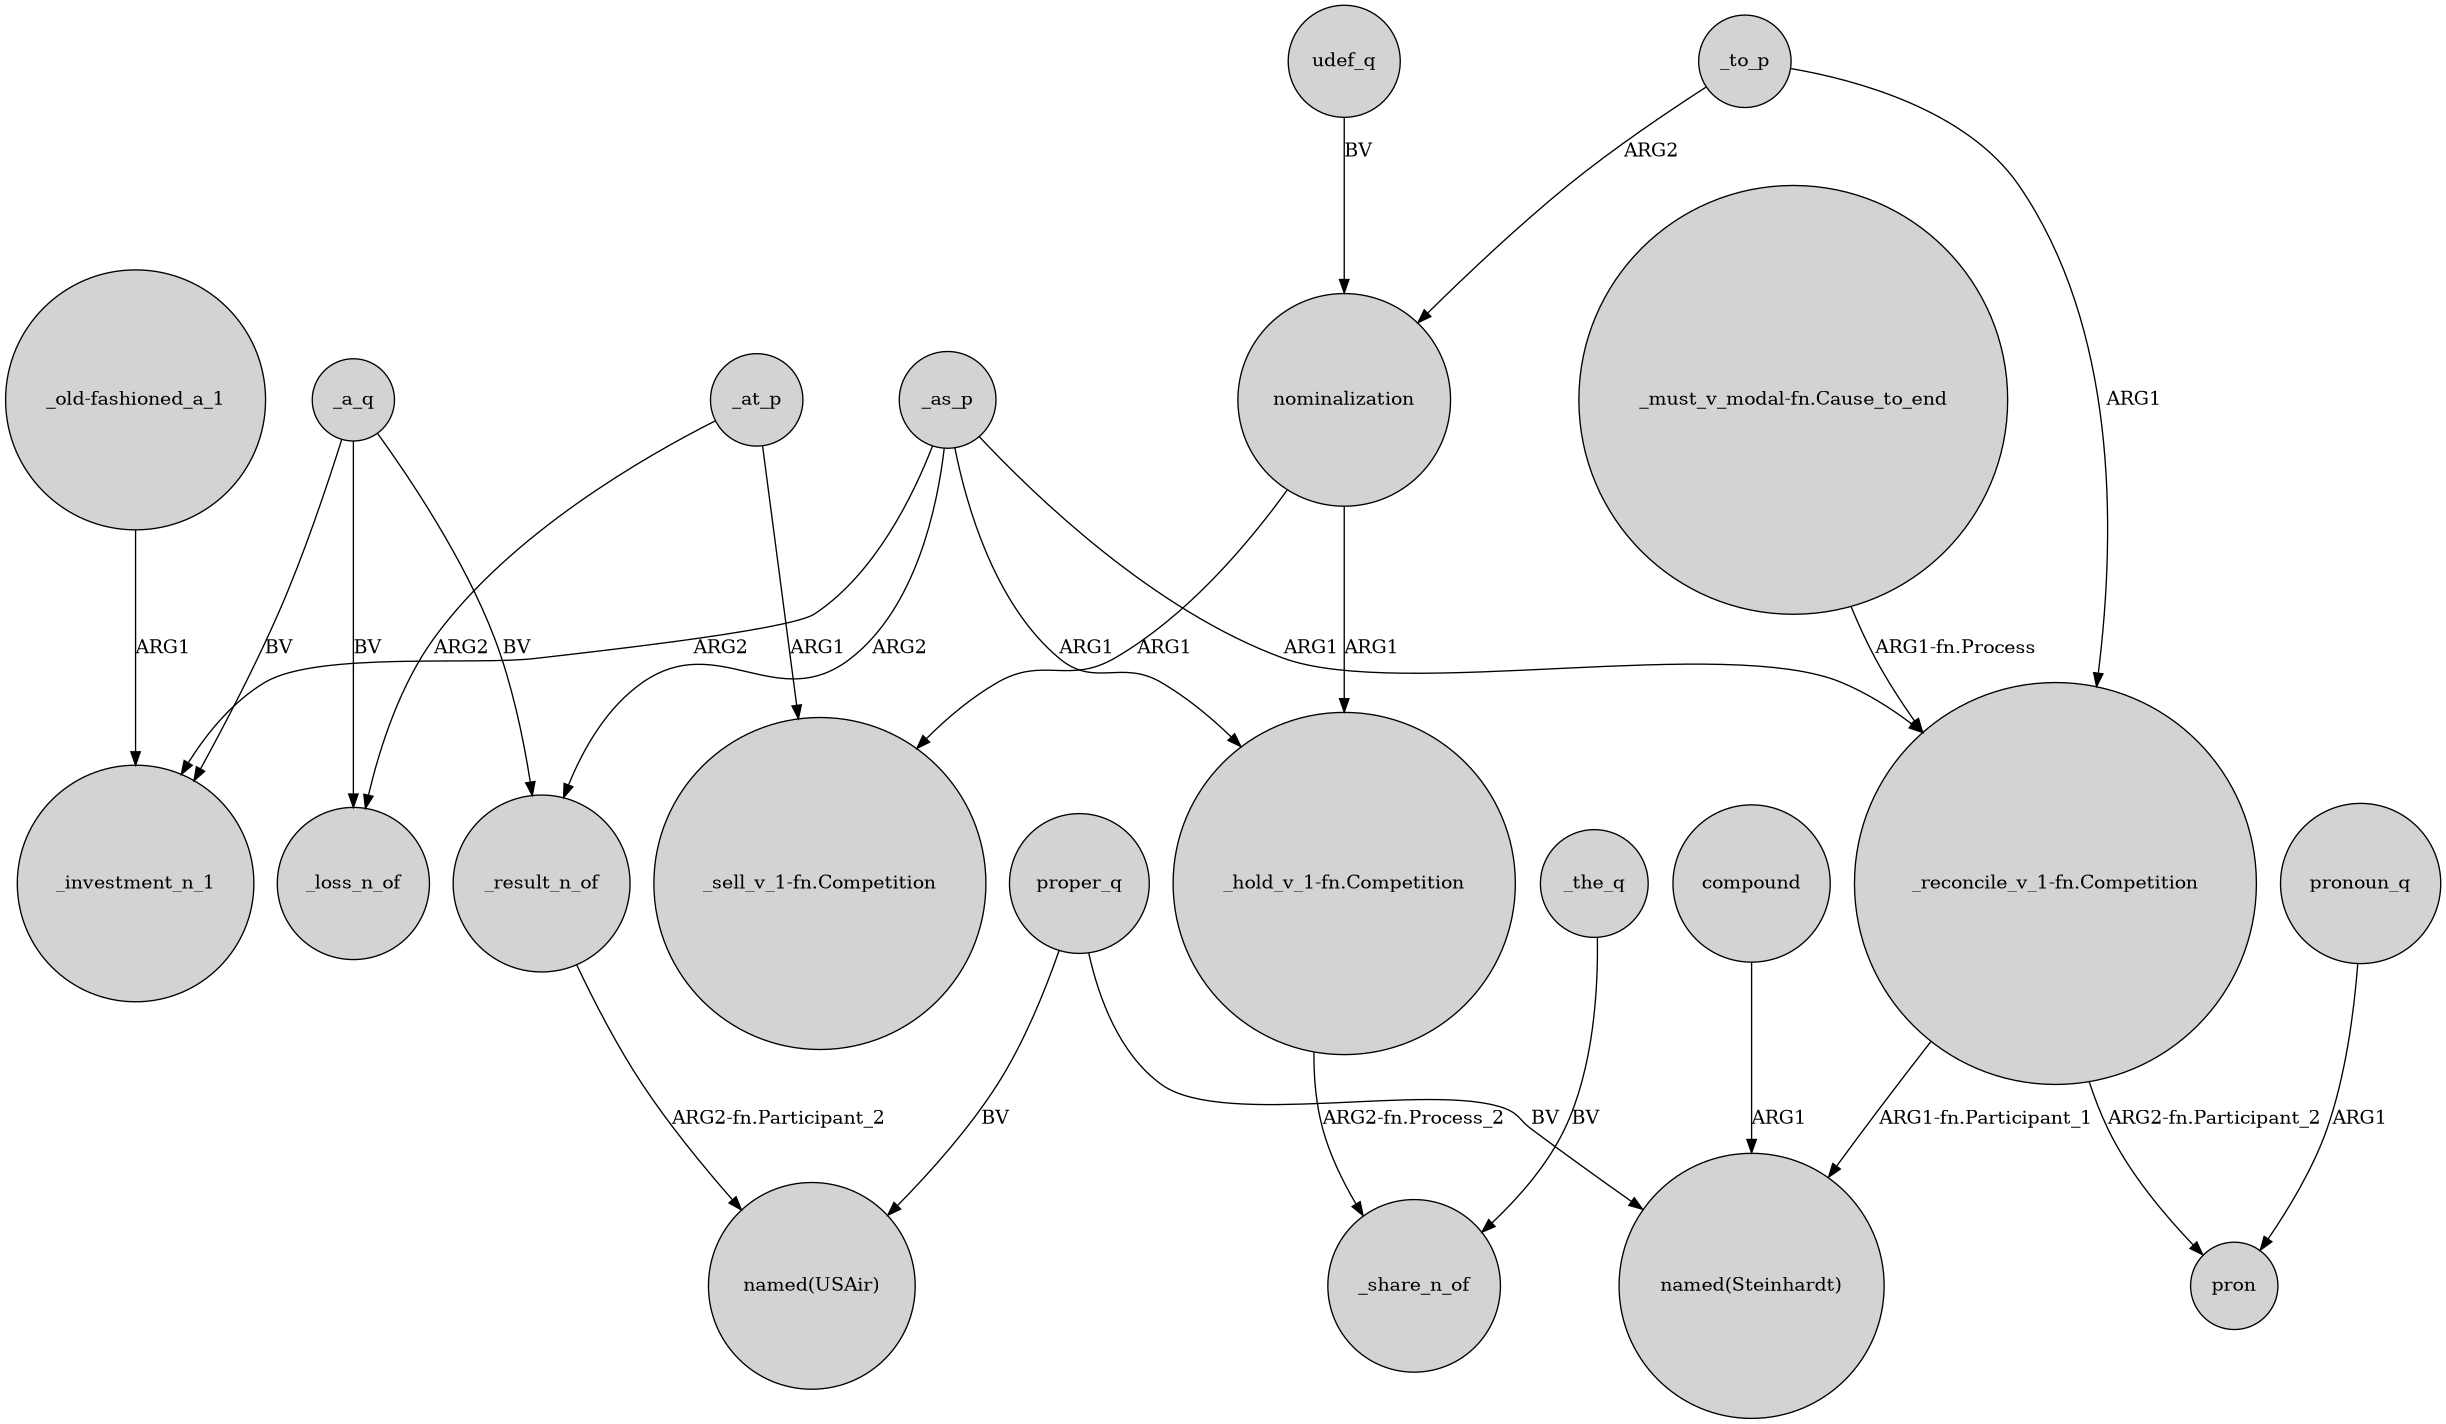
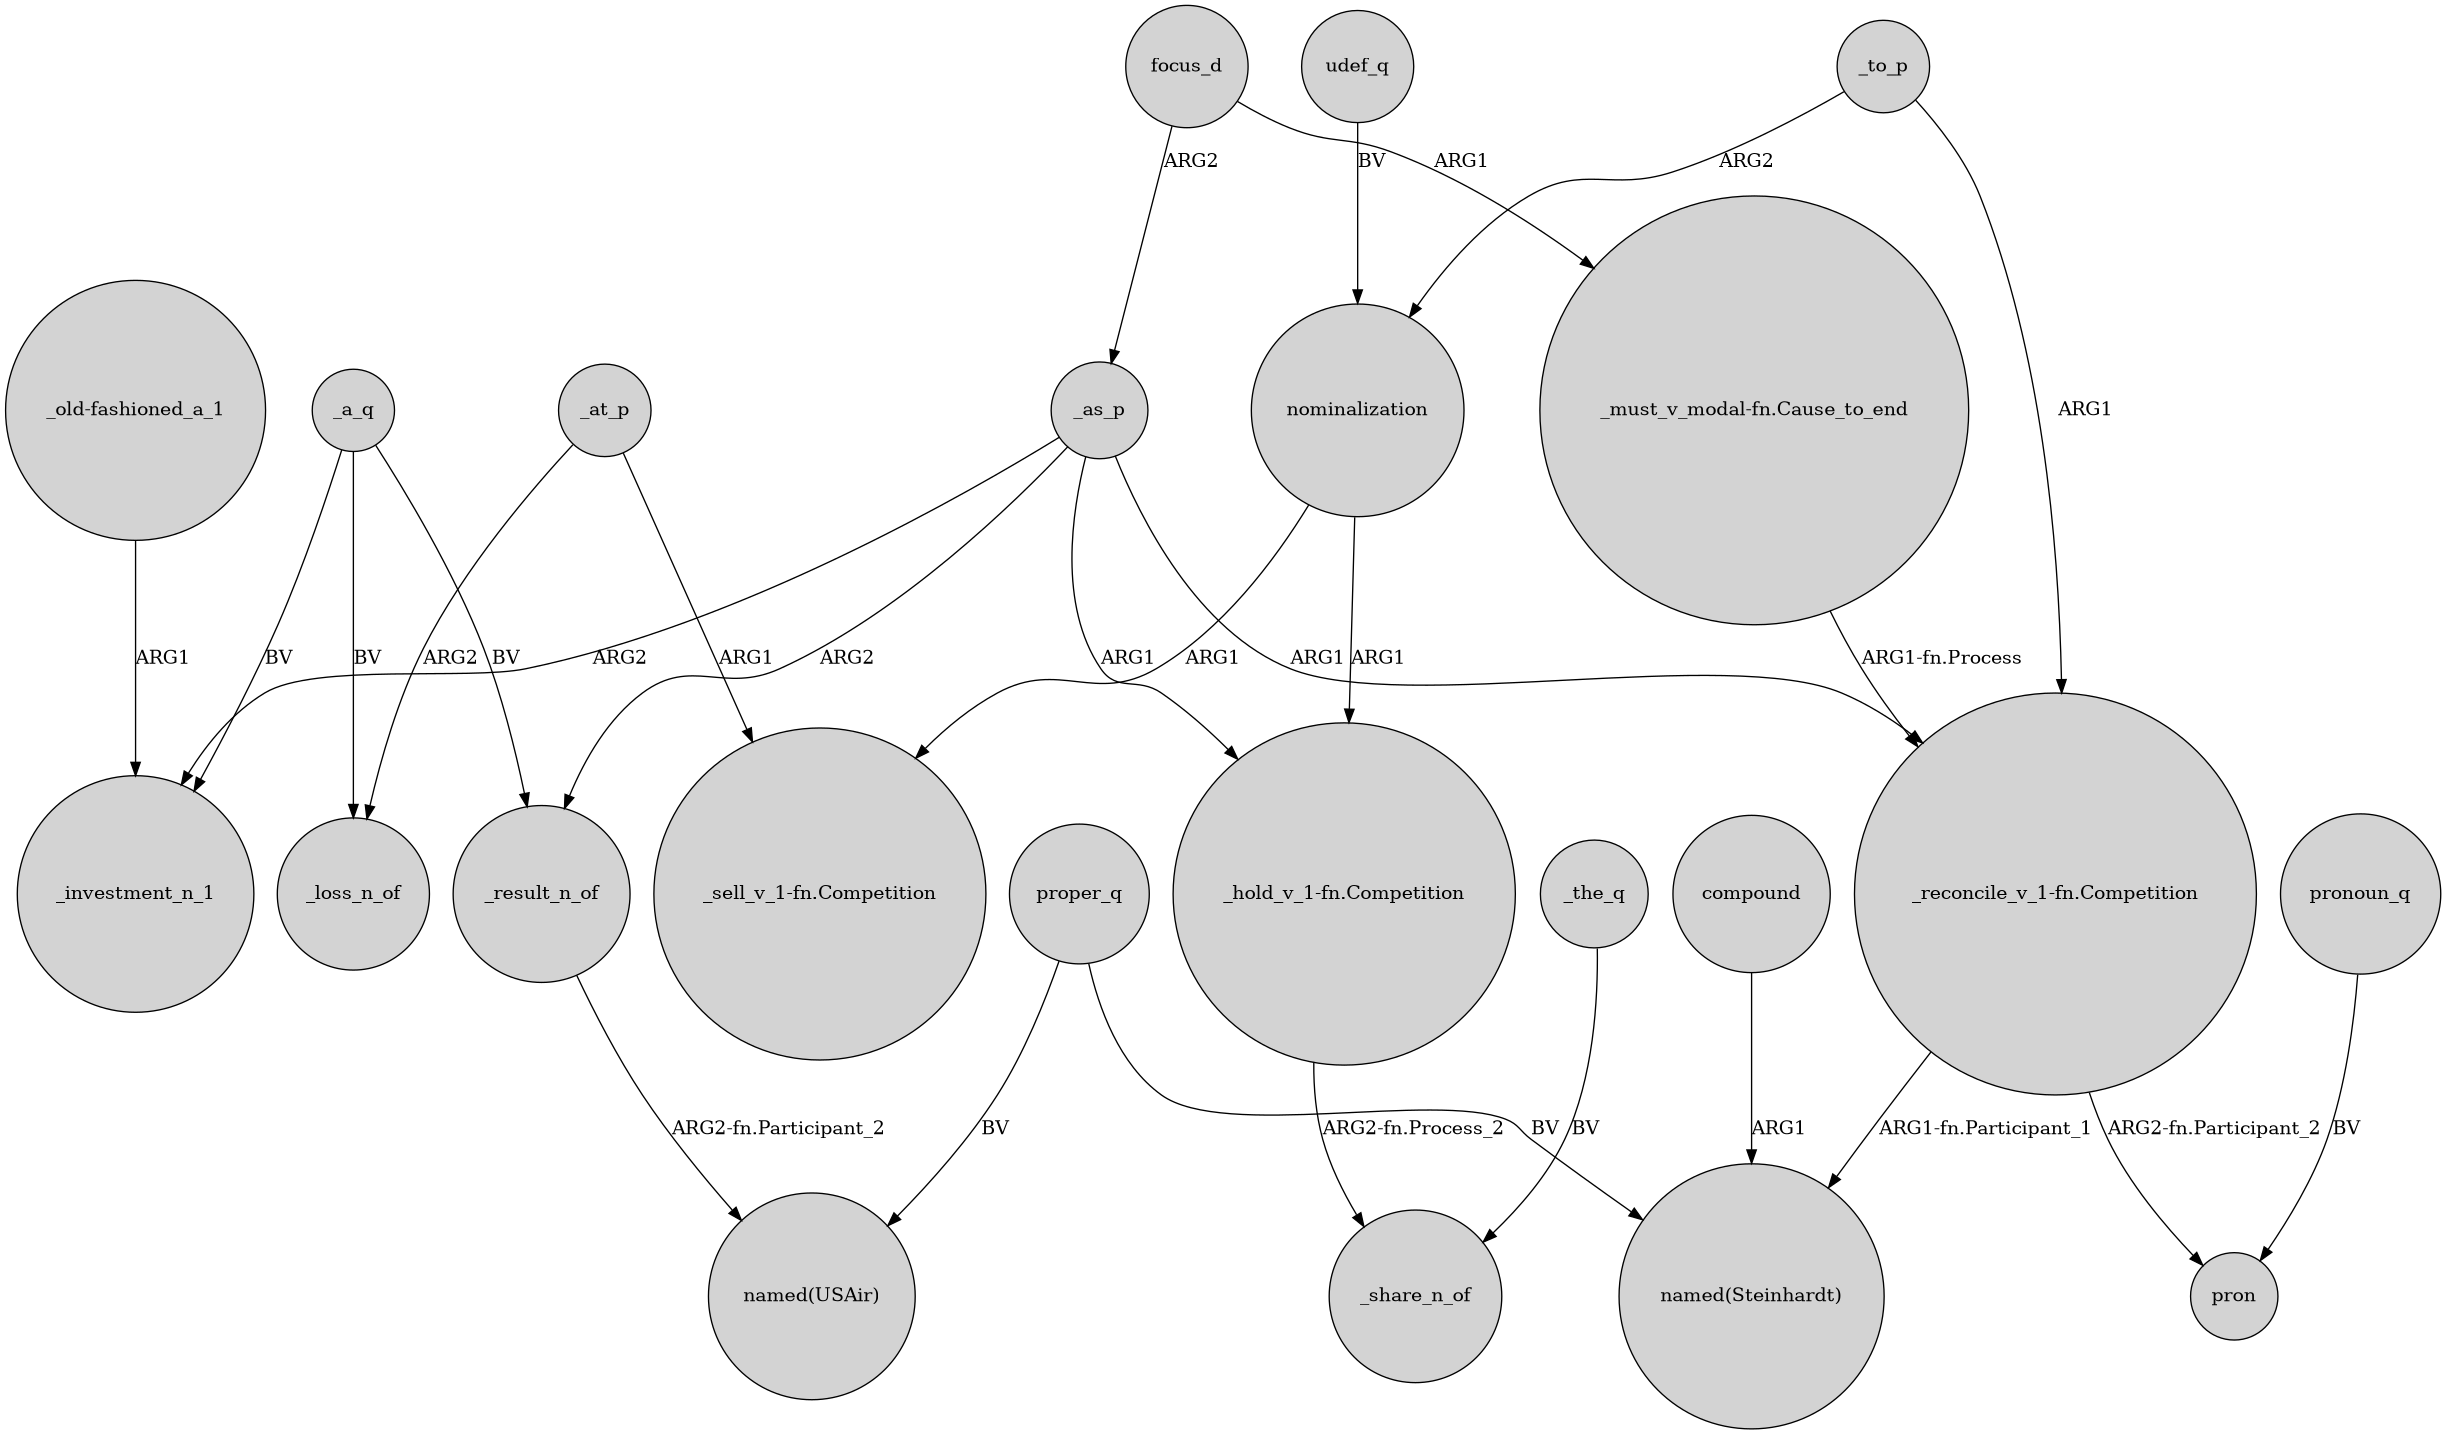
none -> (1187, 67)
(2360, 1119) -> (2346, 1129)
